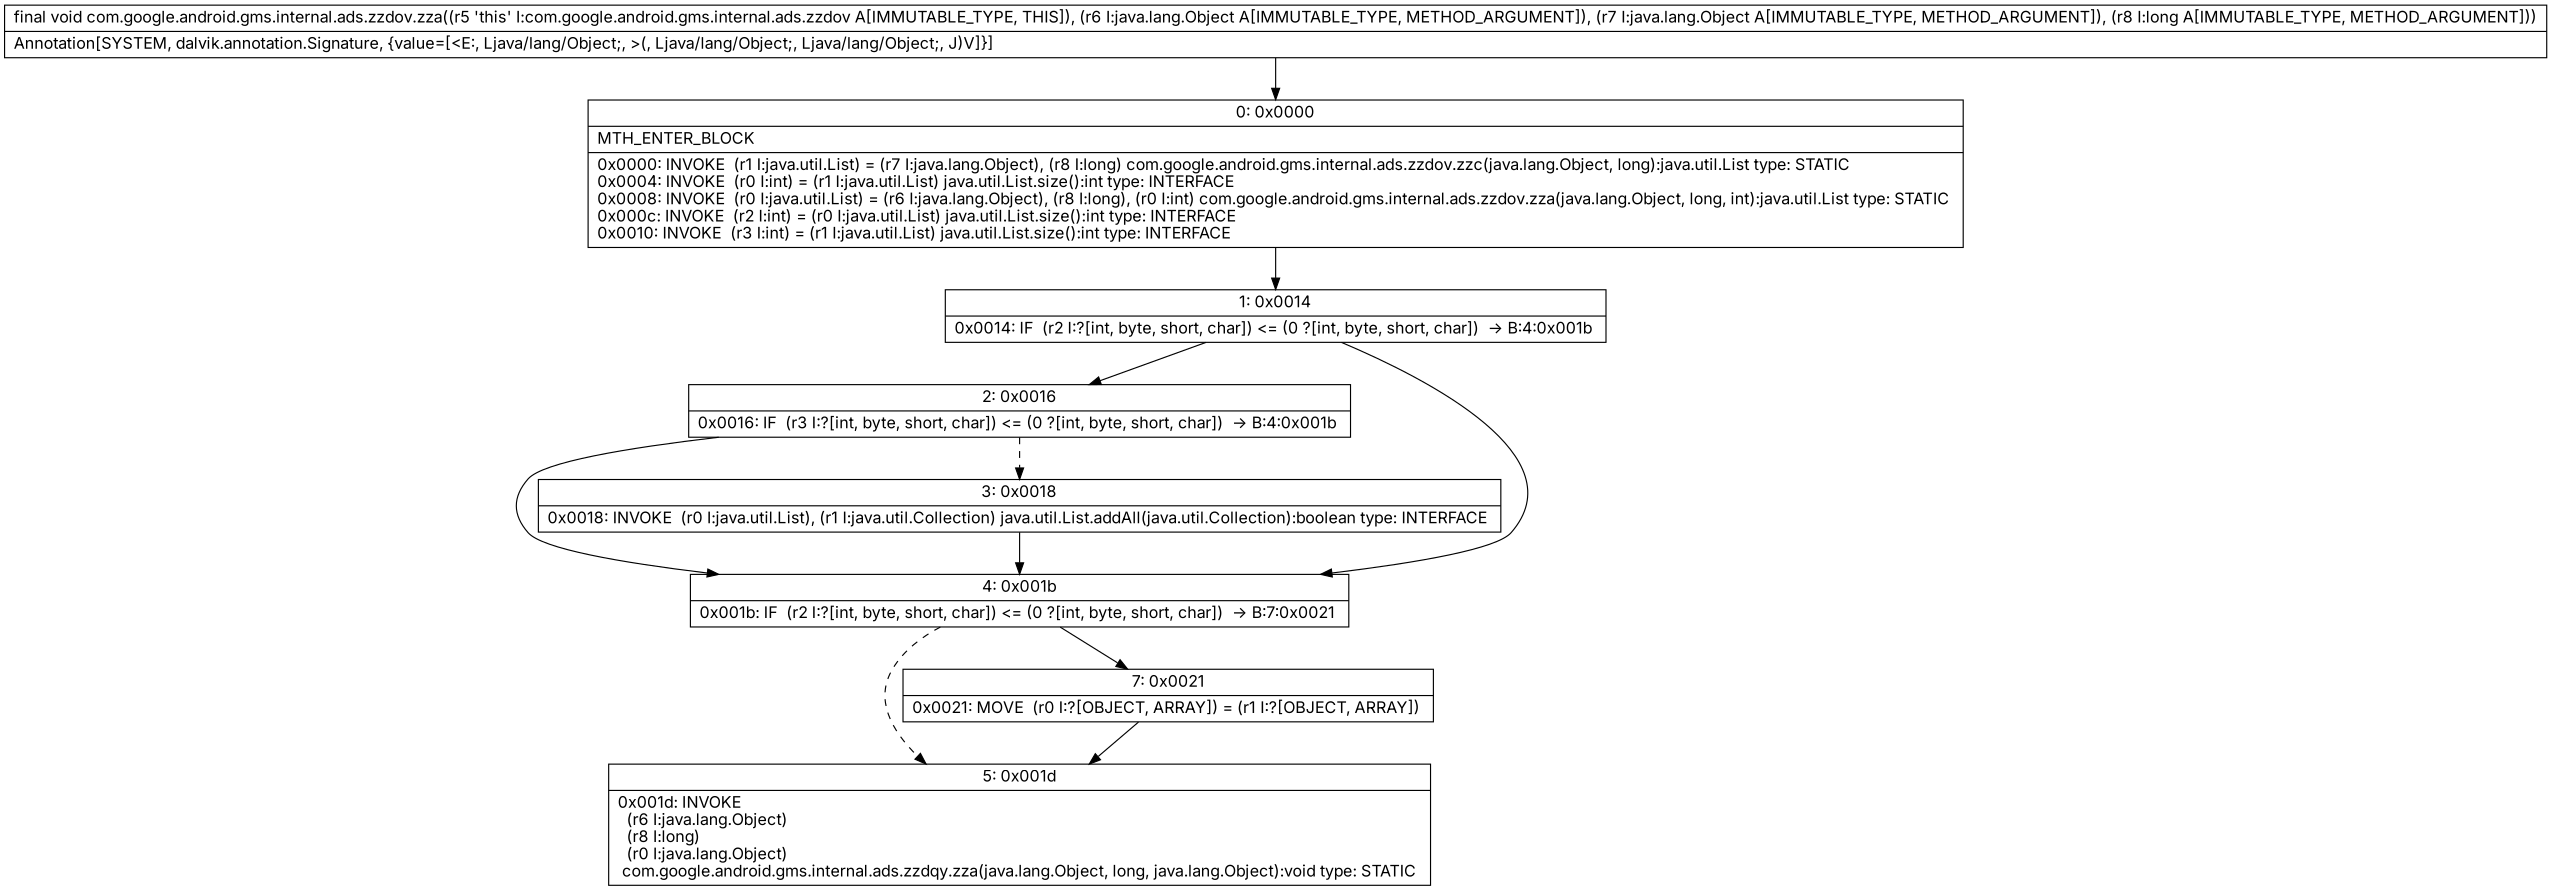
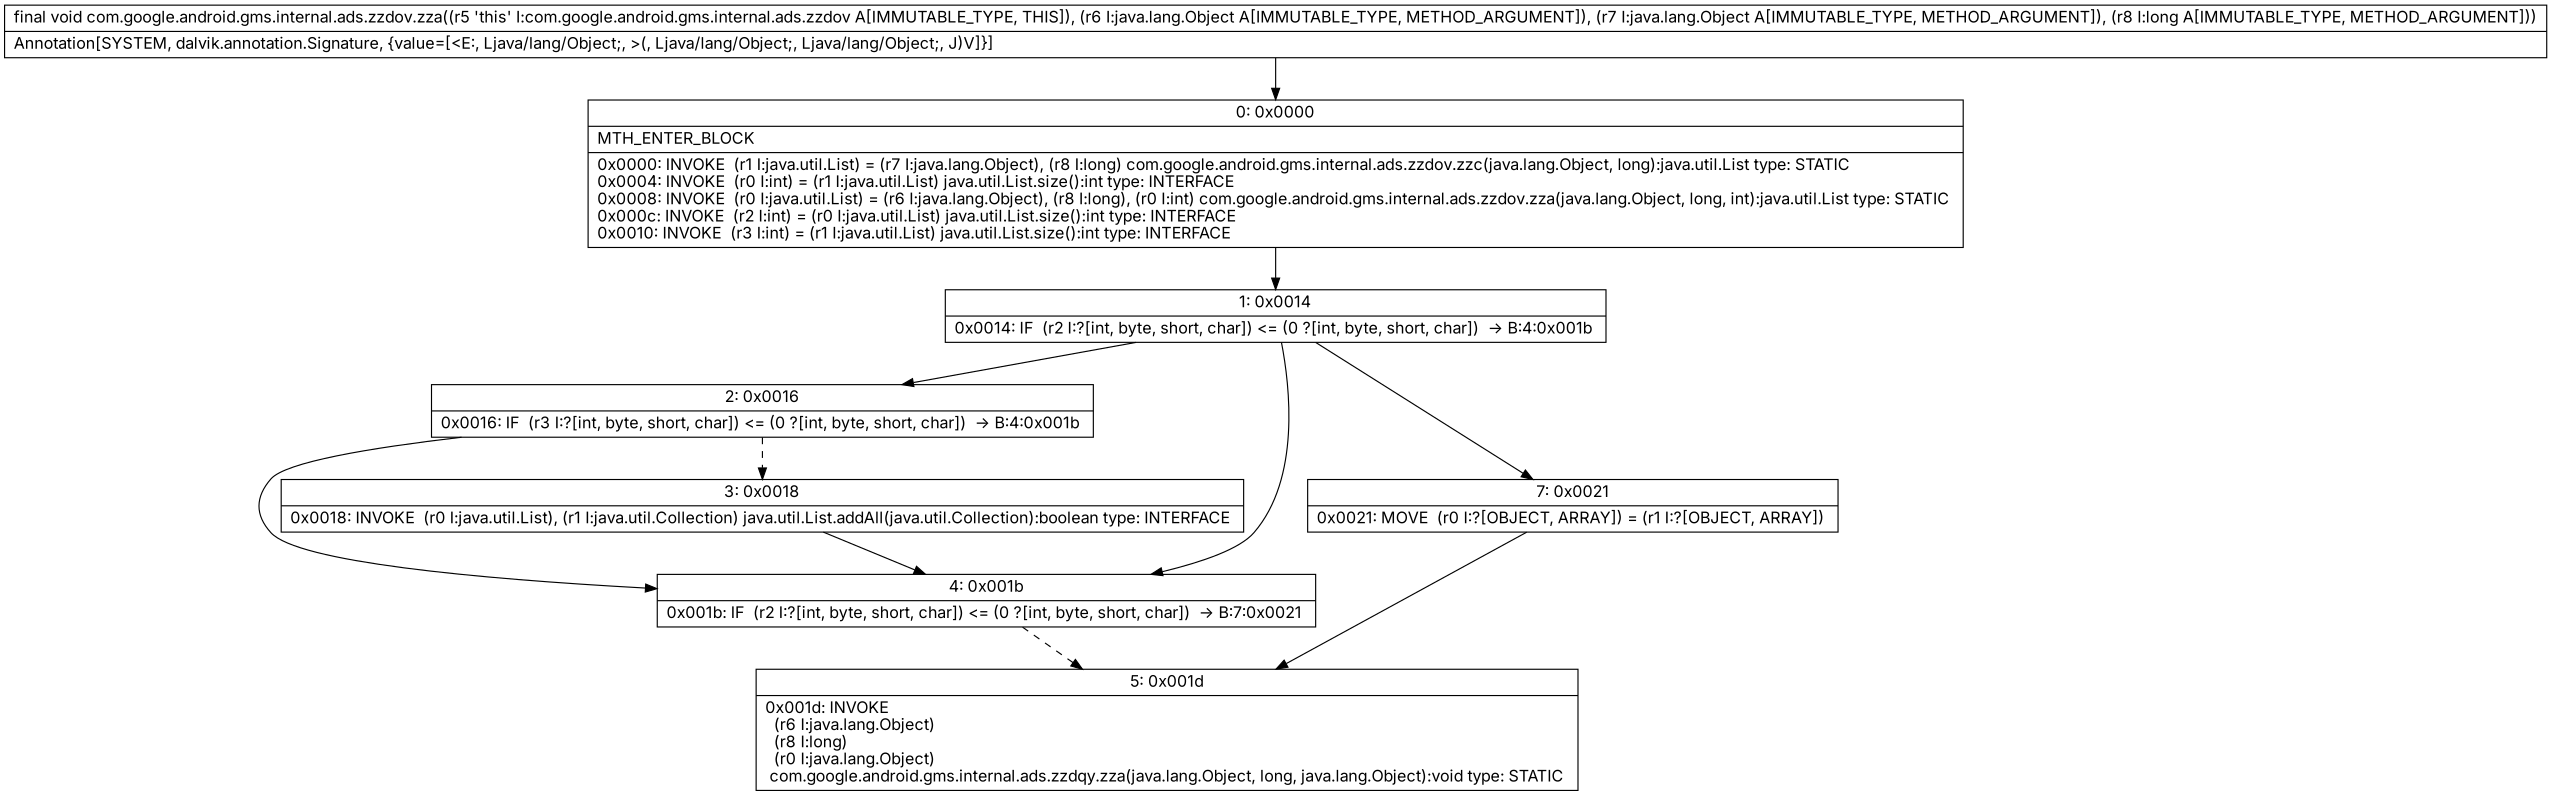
(1089, 645) -> (1419, 408)
